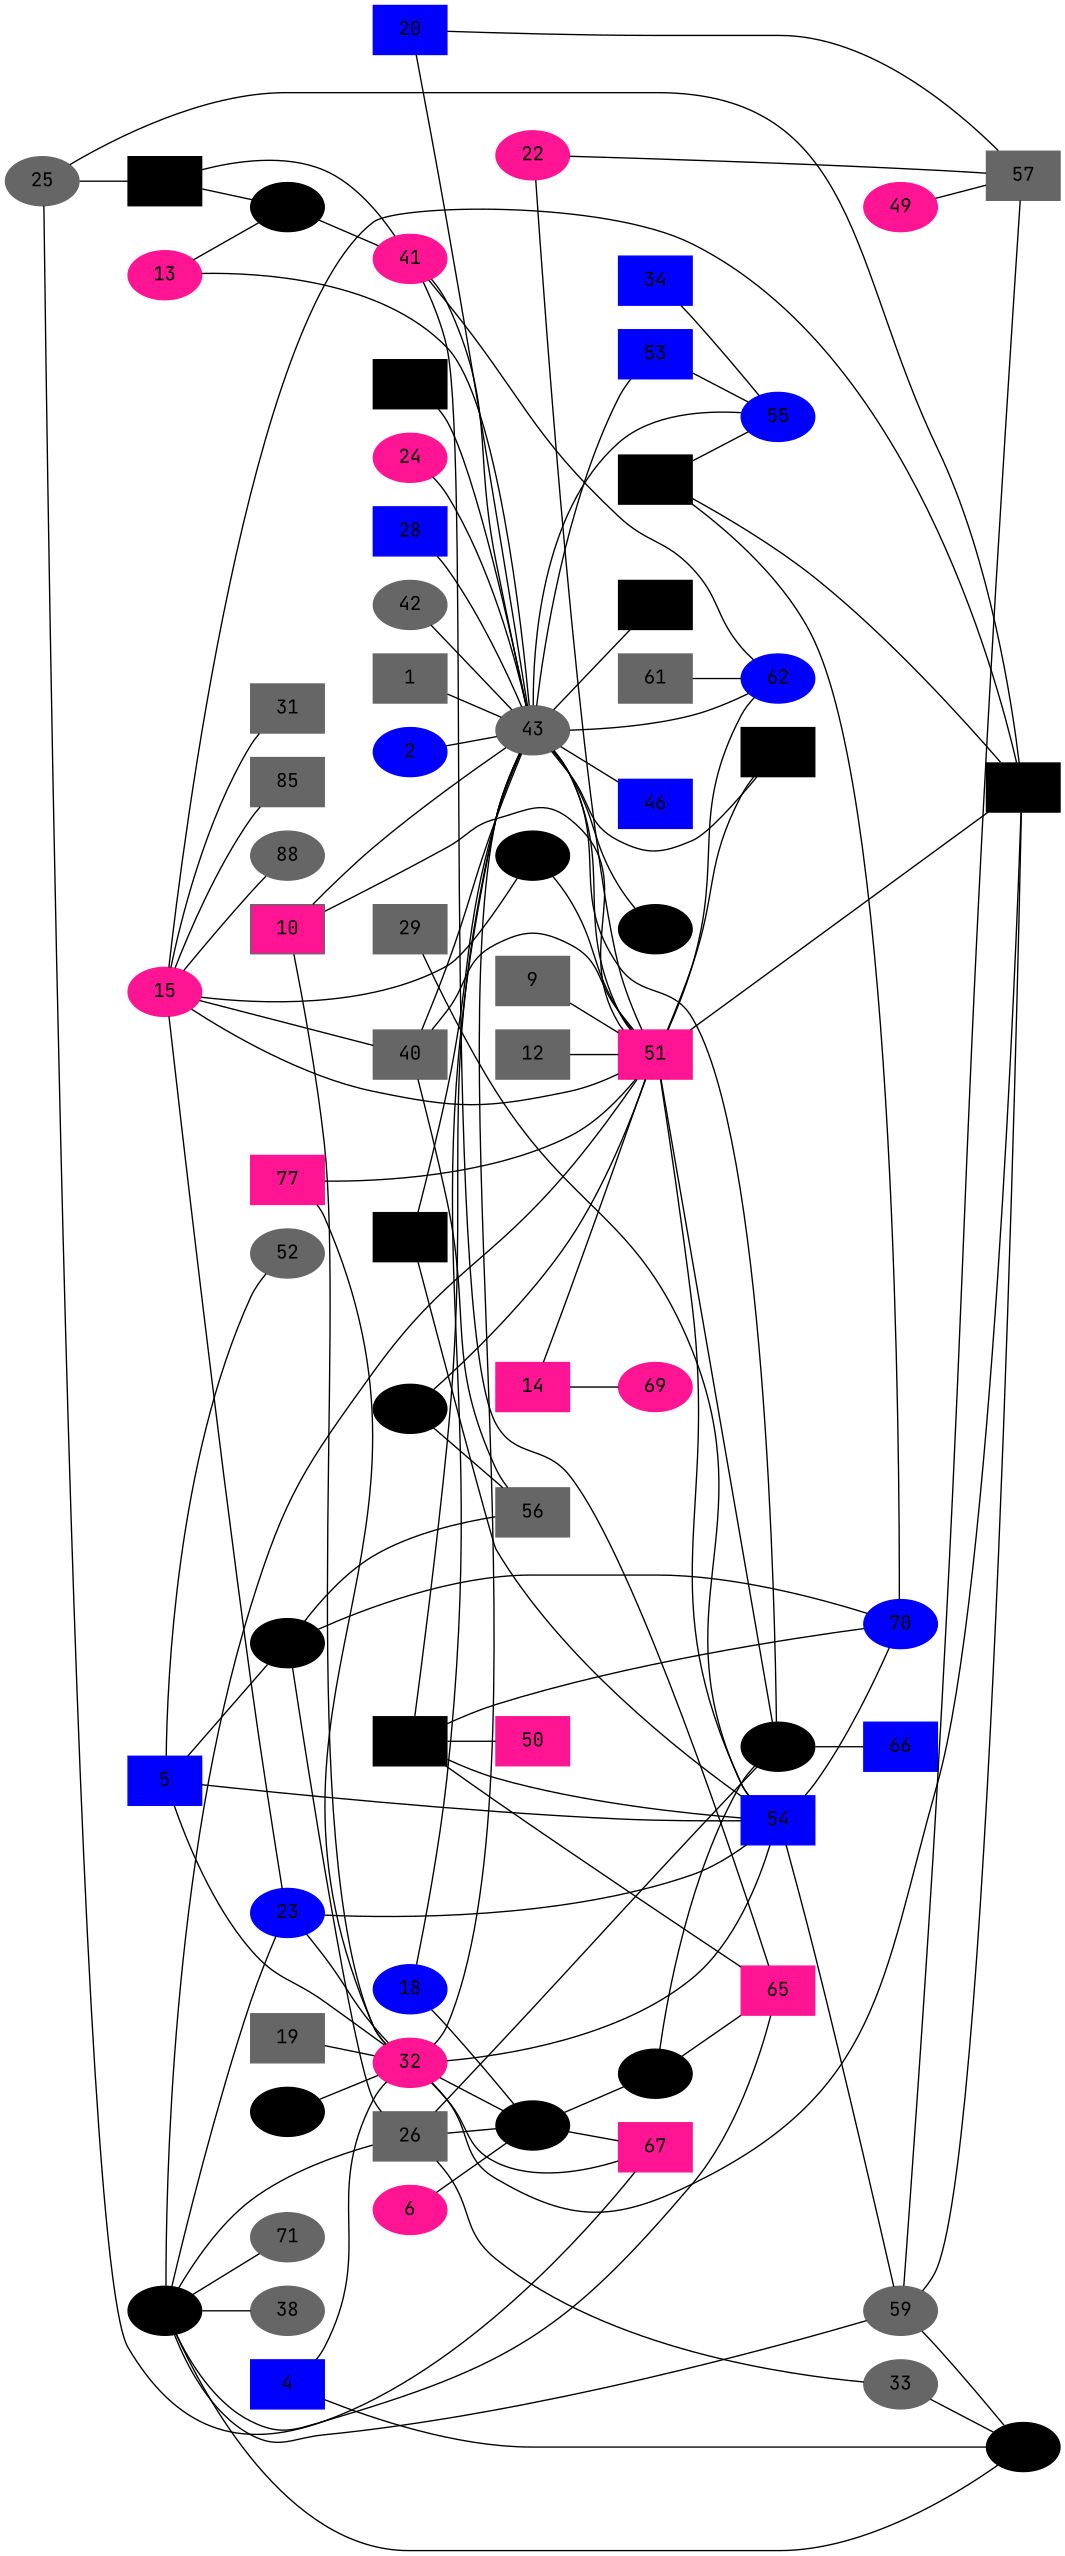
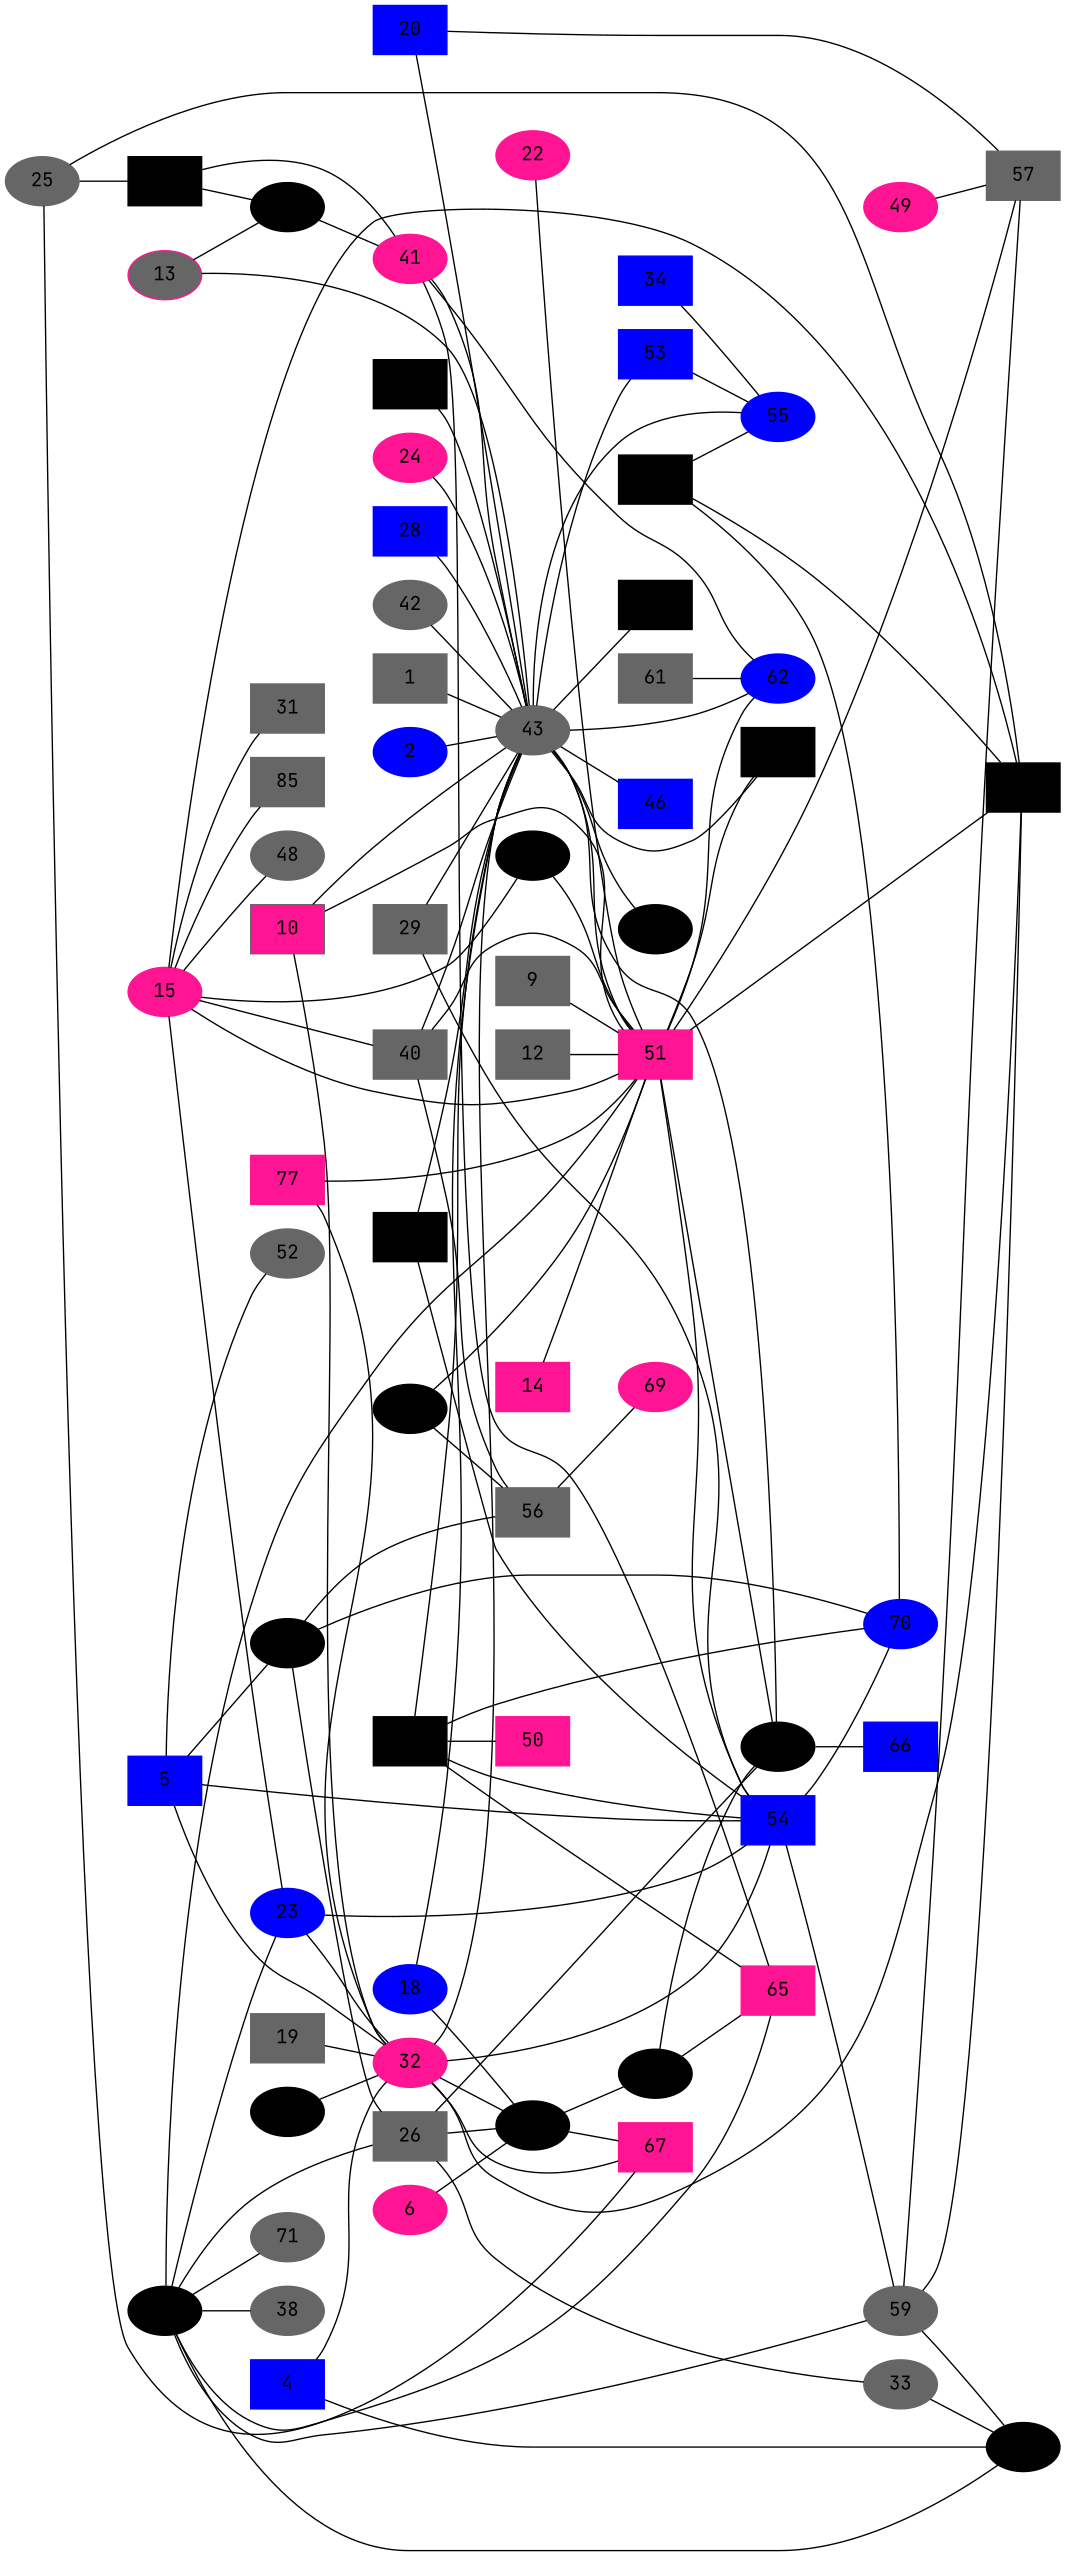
(778, 163) -> (872, 651)
(165, 275) -> (165, 275)
none -> (481, 814)
(287, 856) -> (287, 856)
(594, 1387) -> (596, 1448)
